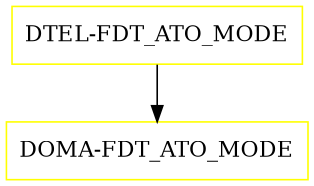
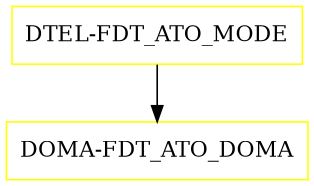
(157, 151) -> (157, 151)
